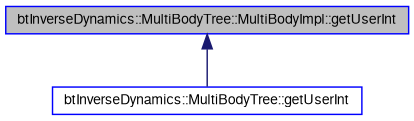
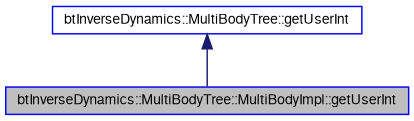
(207, 68) -> (207, 68)
